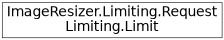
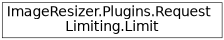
(112, 20) -> (112, 20)
